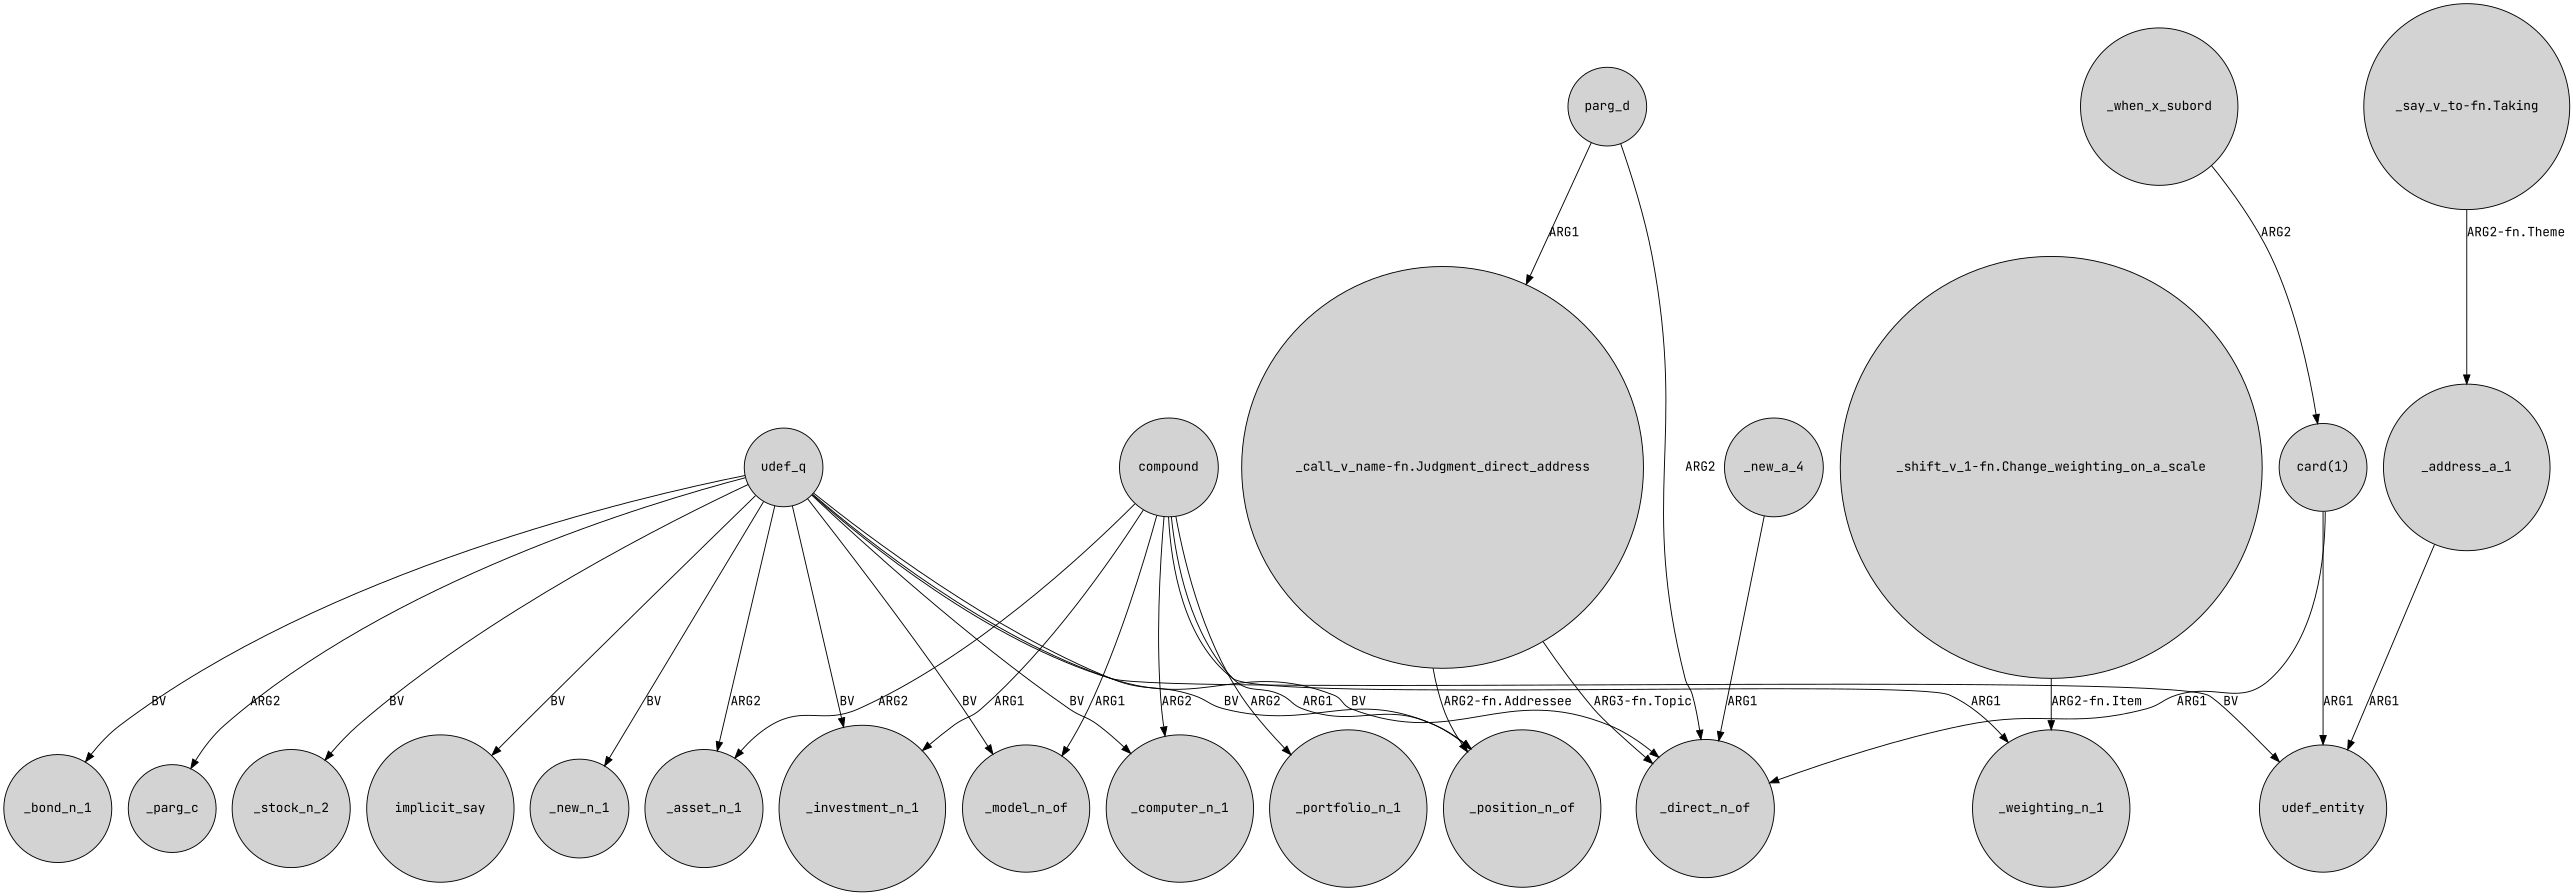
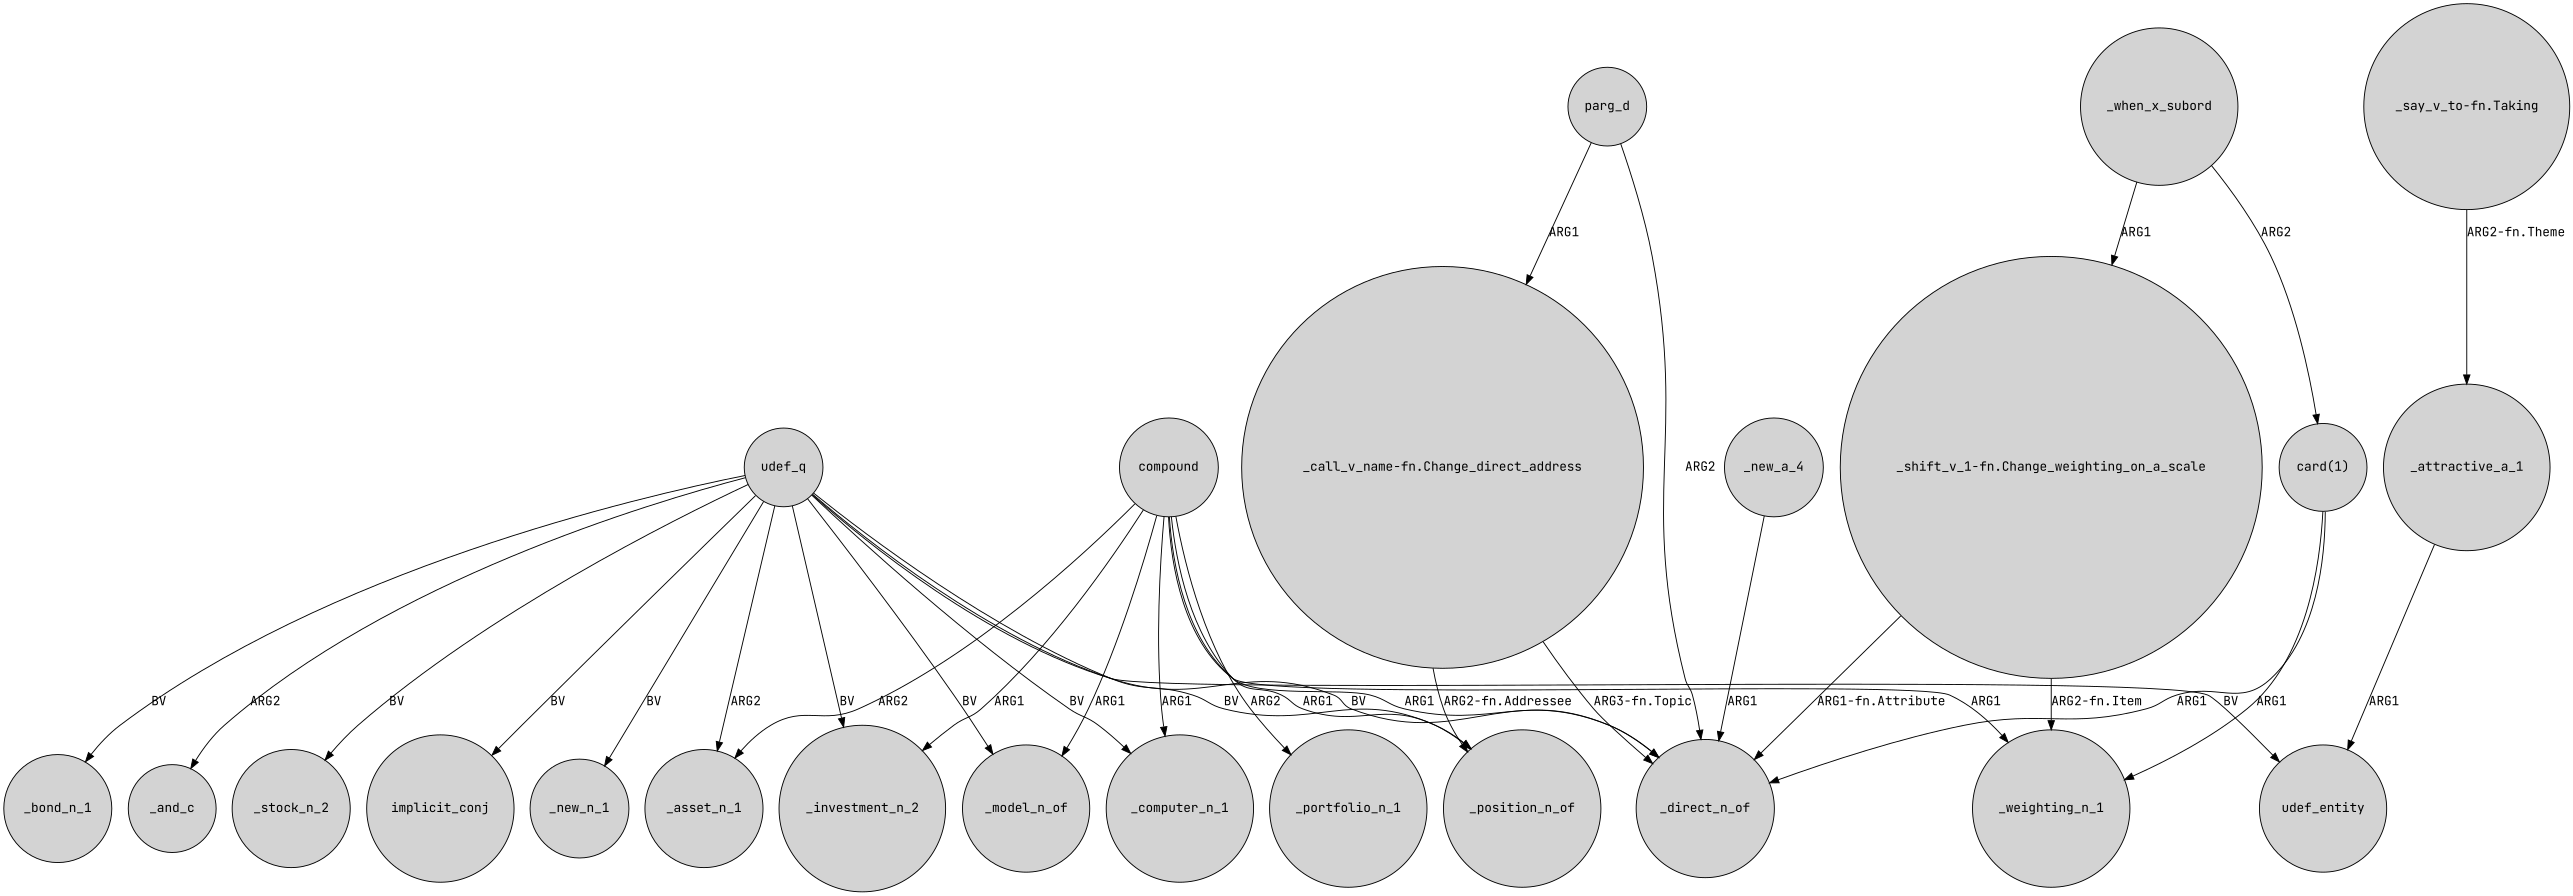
none -> (2126, 219)
(1443, 467) -> (1443, 467)
(2467, 467) -> (2467, 467)
(2323, 623) -> (2265, 691)
none -> (1838, 678)
none -> (1374, 696)
(1177, 702) -> (1177, 702)
(172, 809) -> (172, 809)
(440, 809) -> (440, 809)
(862, 809) -> (862, 809)
